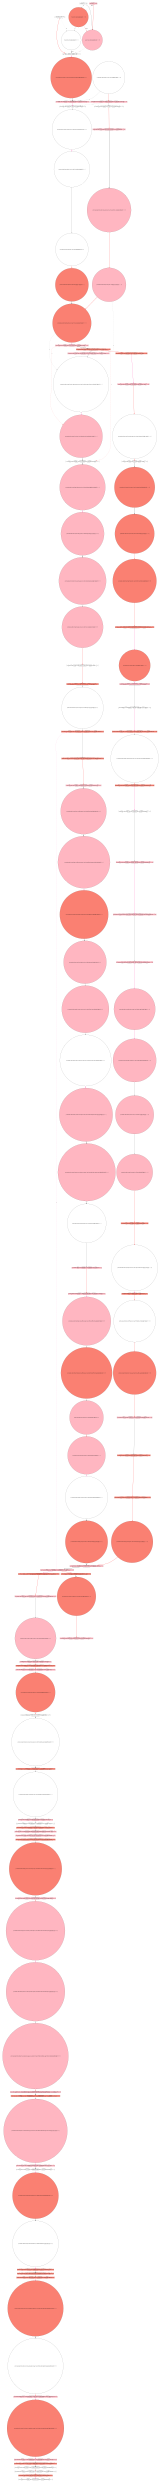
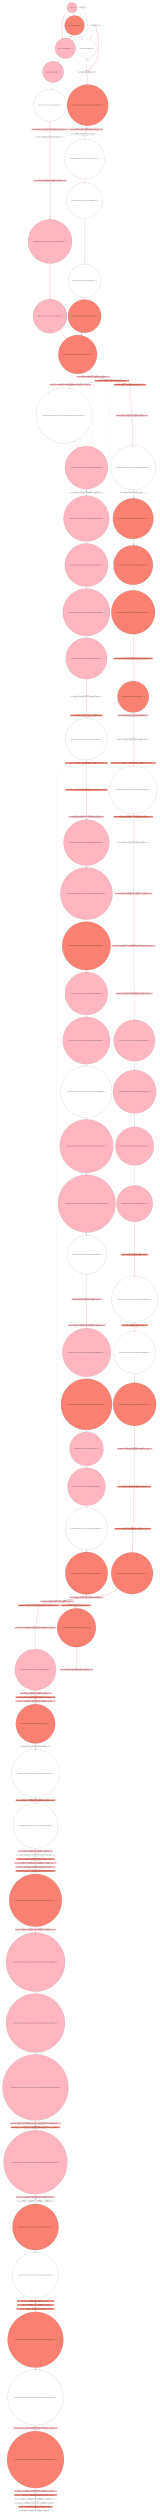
(93, 4) -> (72, 8)
none -> (53, 72)
